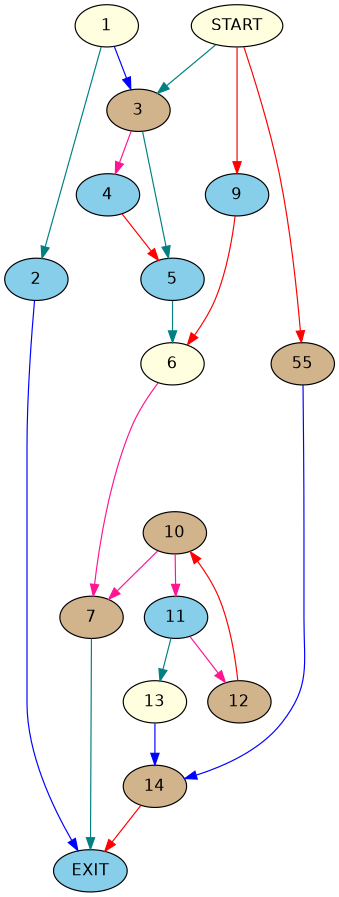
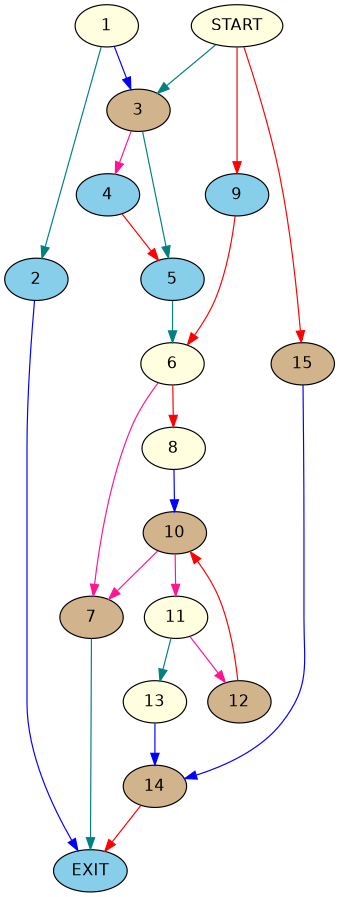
(303, 364) -> (303, 364)
none -> (174, 448)
(176, 617) -> (176, 617)
